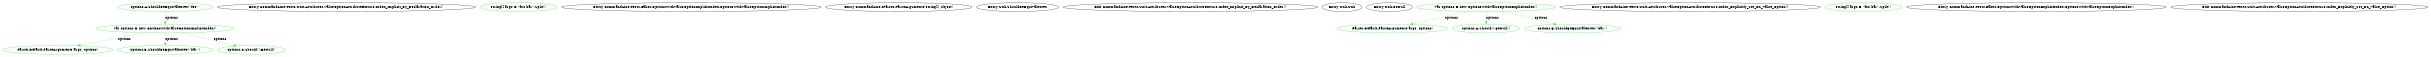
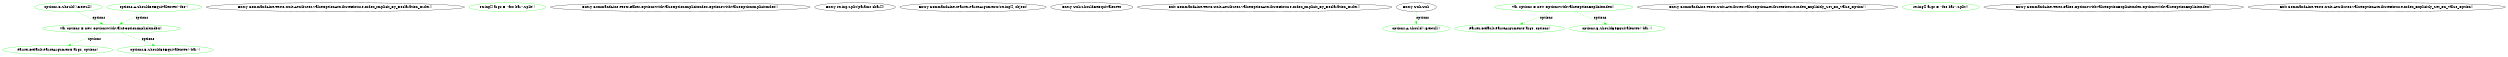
none -> (855, 7)
(1389, 7) -> none
(1486, 17) -> (1416, 17)
(208, 39) -> (89, 17)
